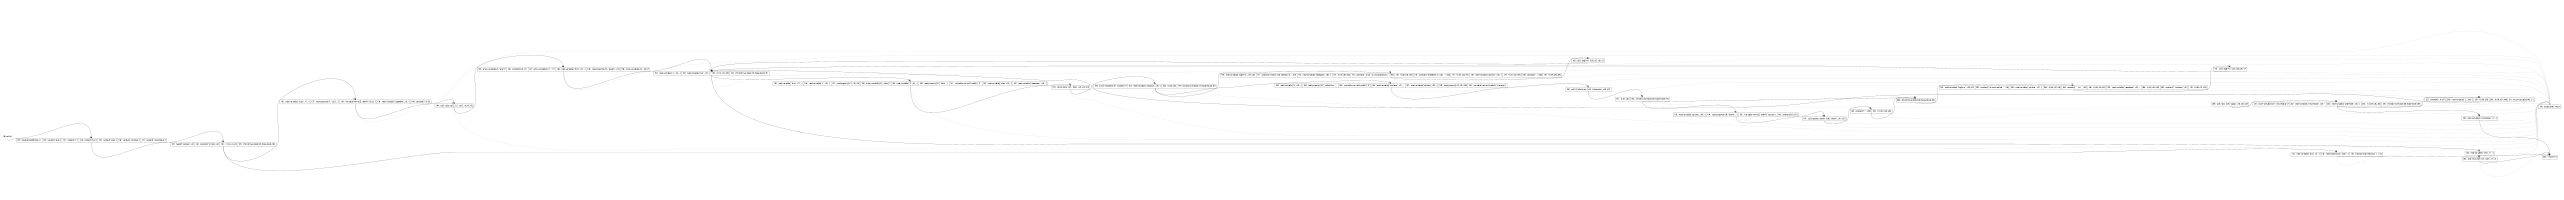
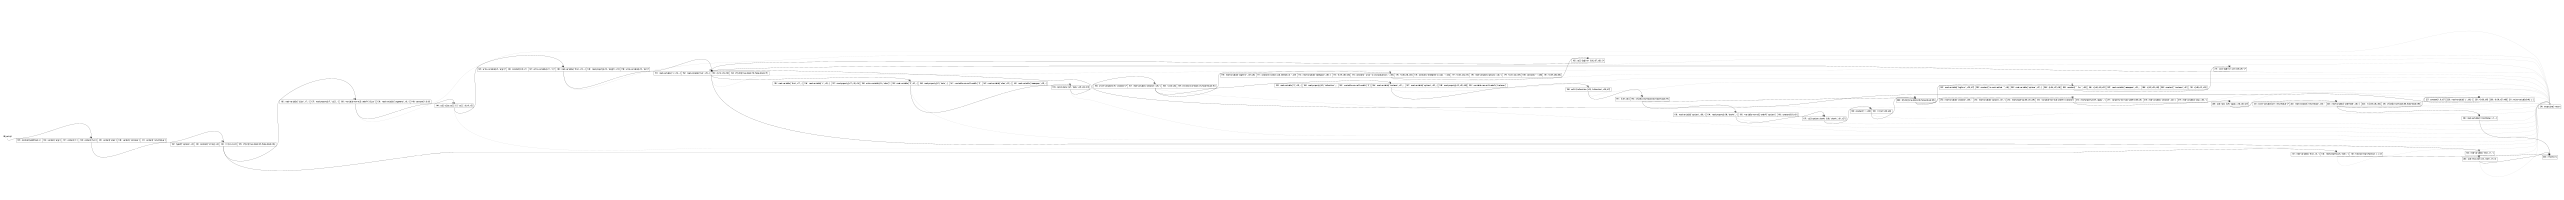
none -> (2073, 100)
